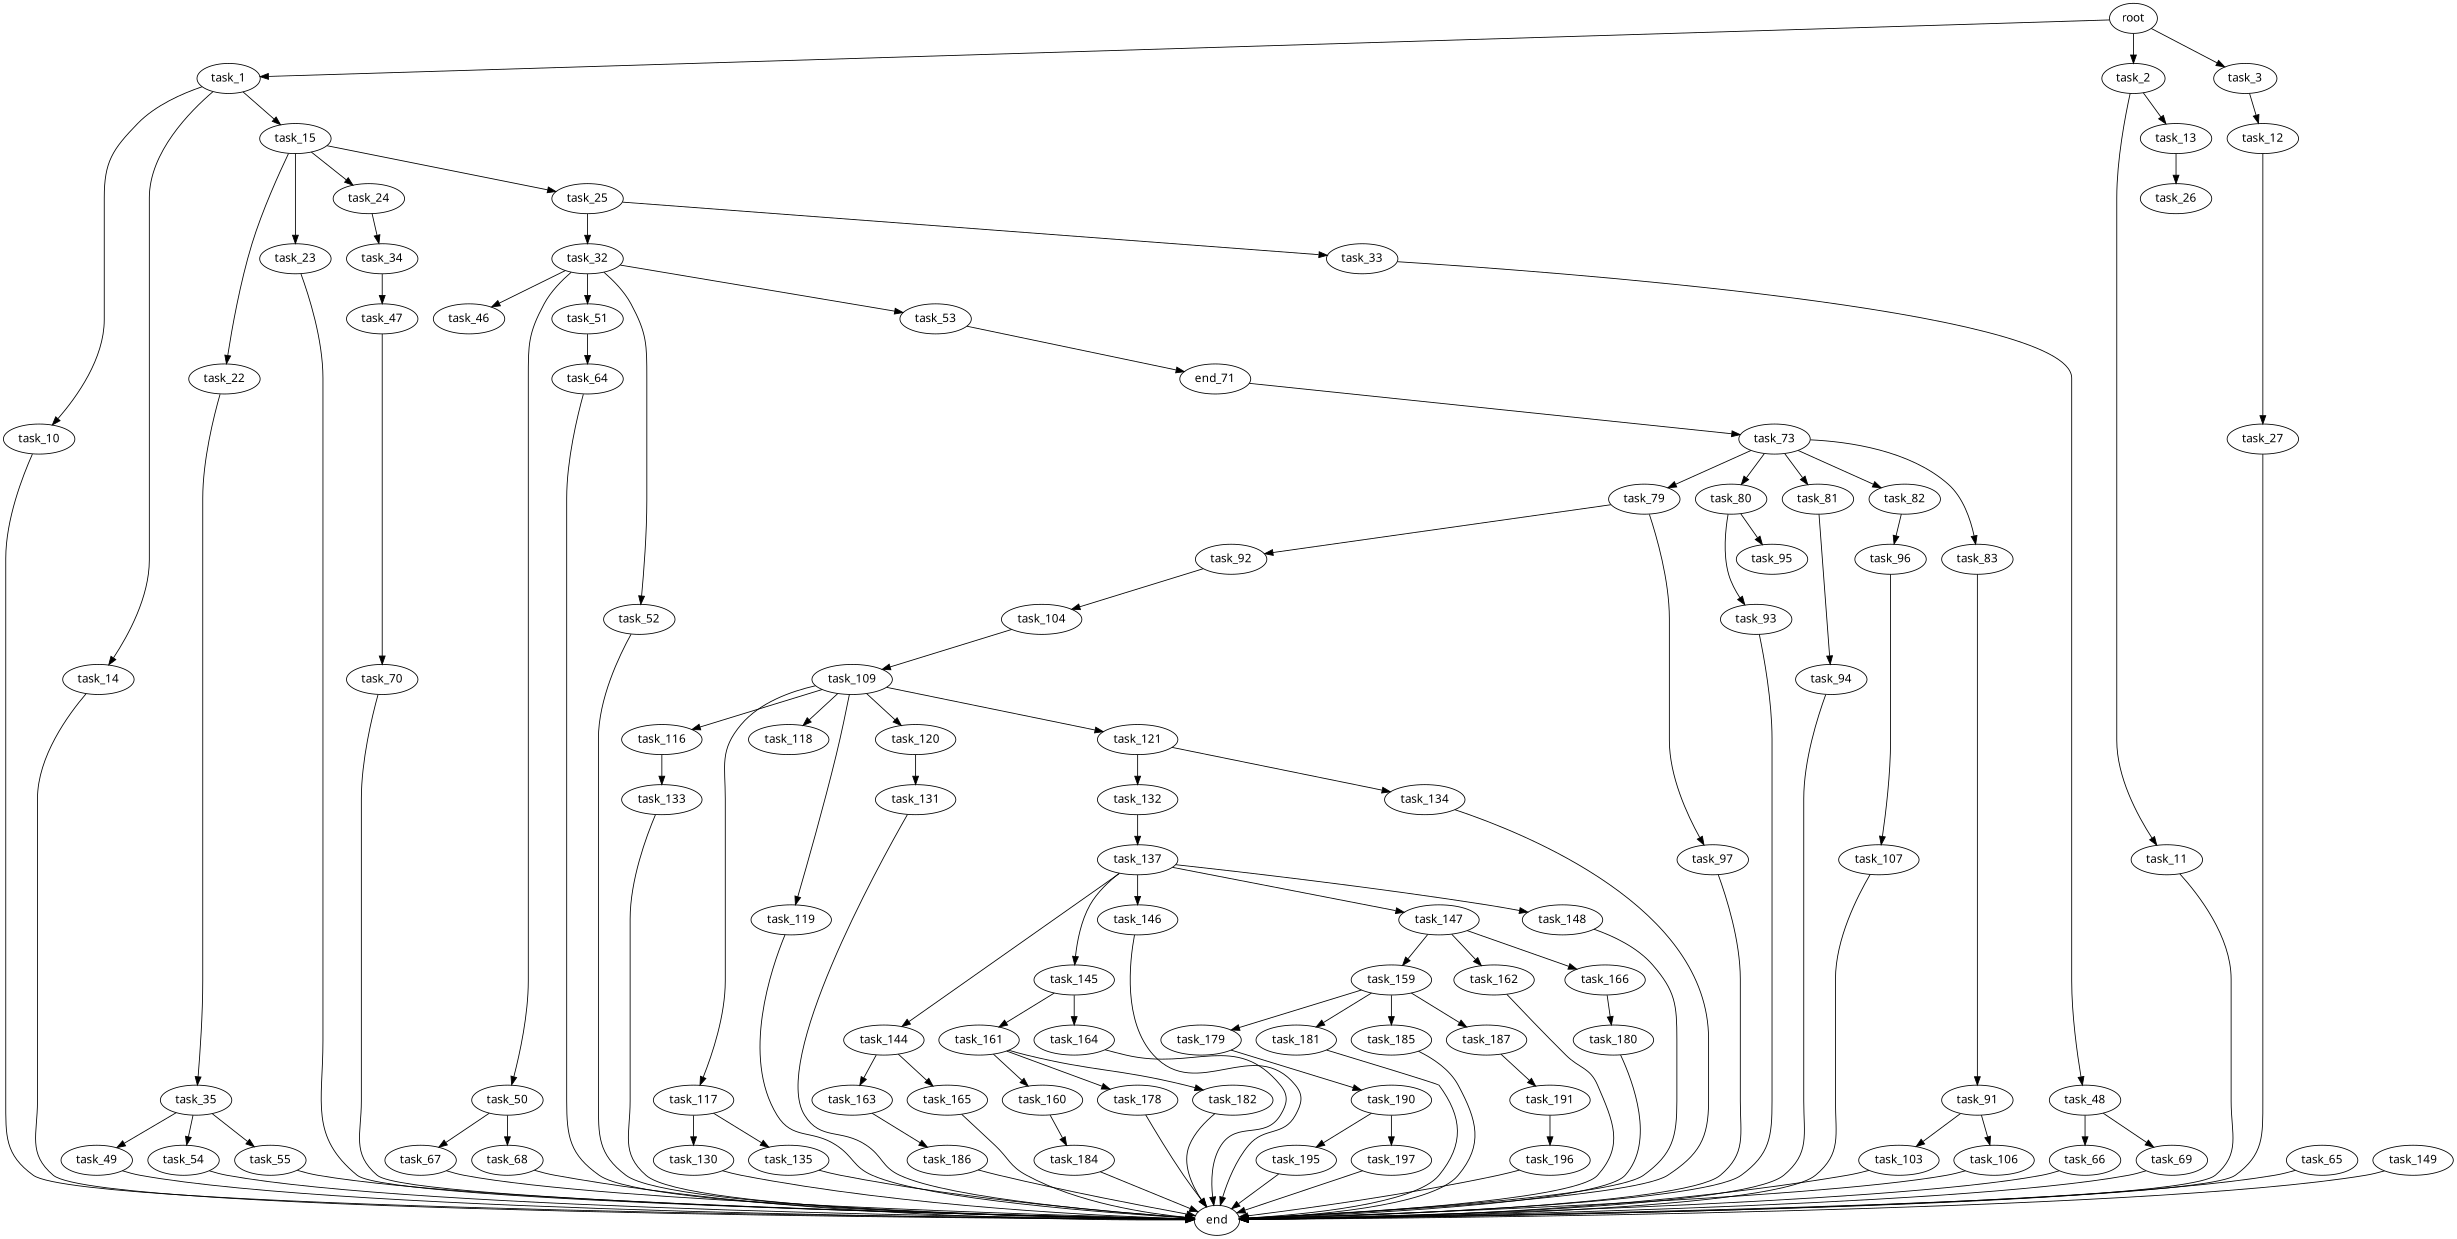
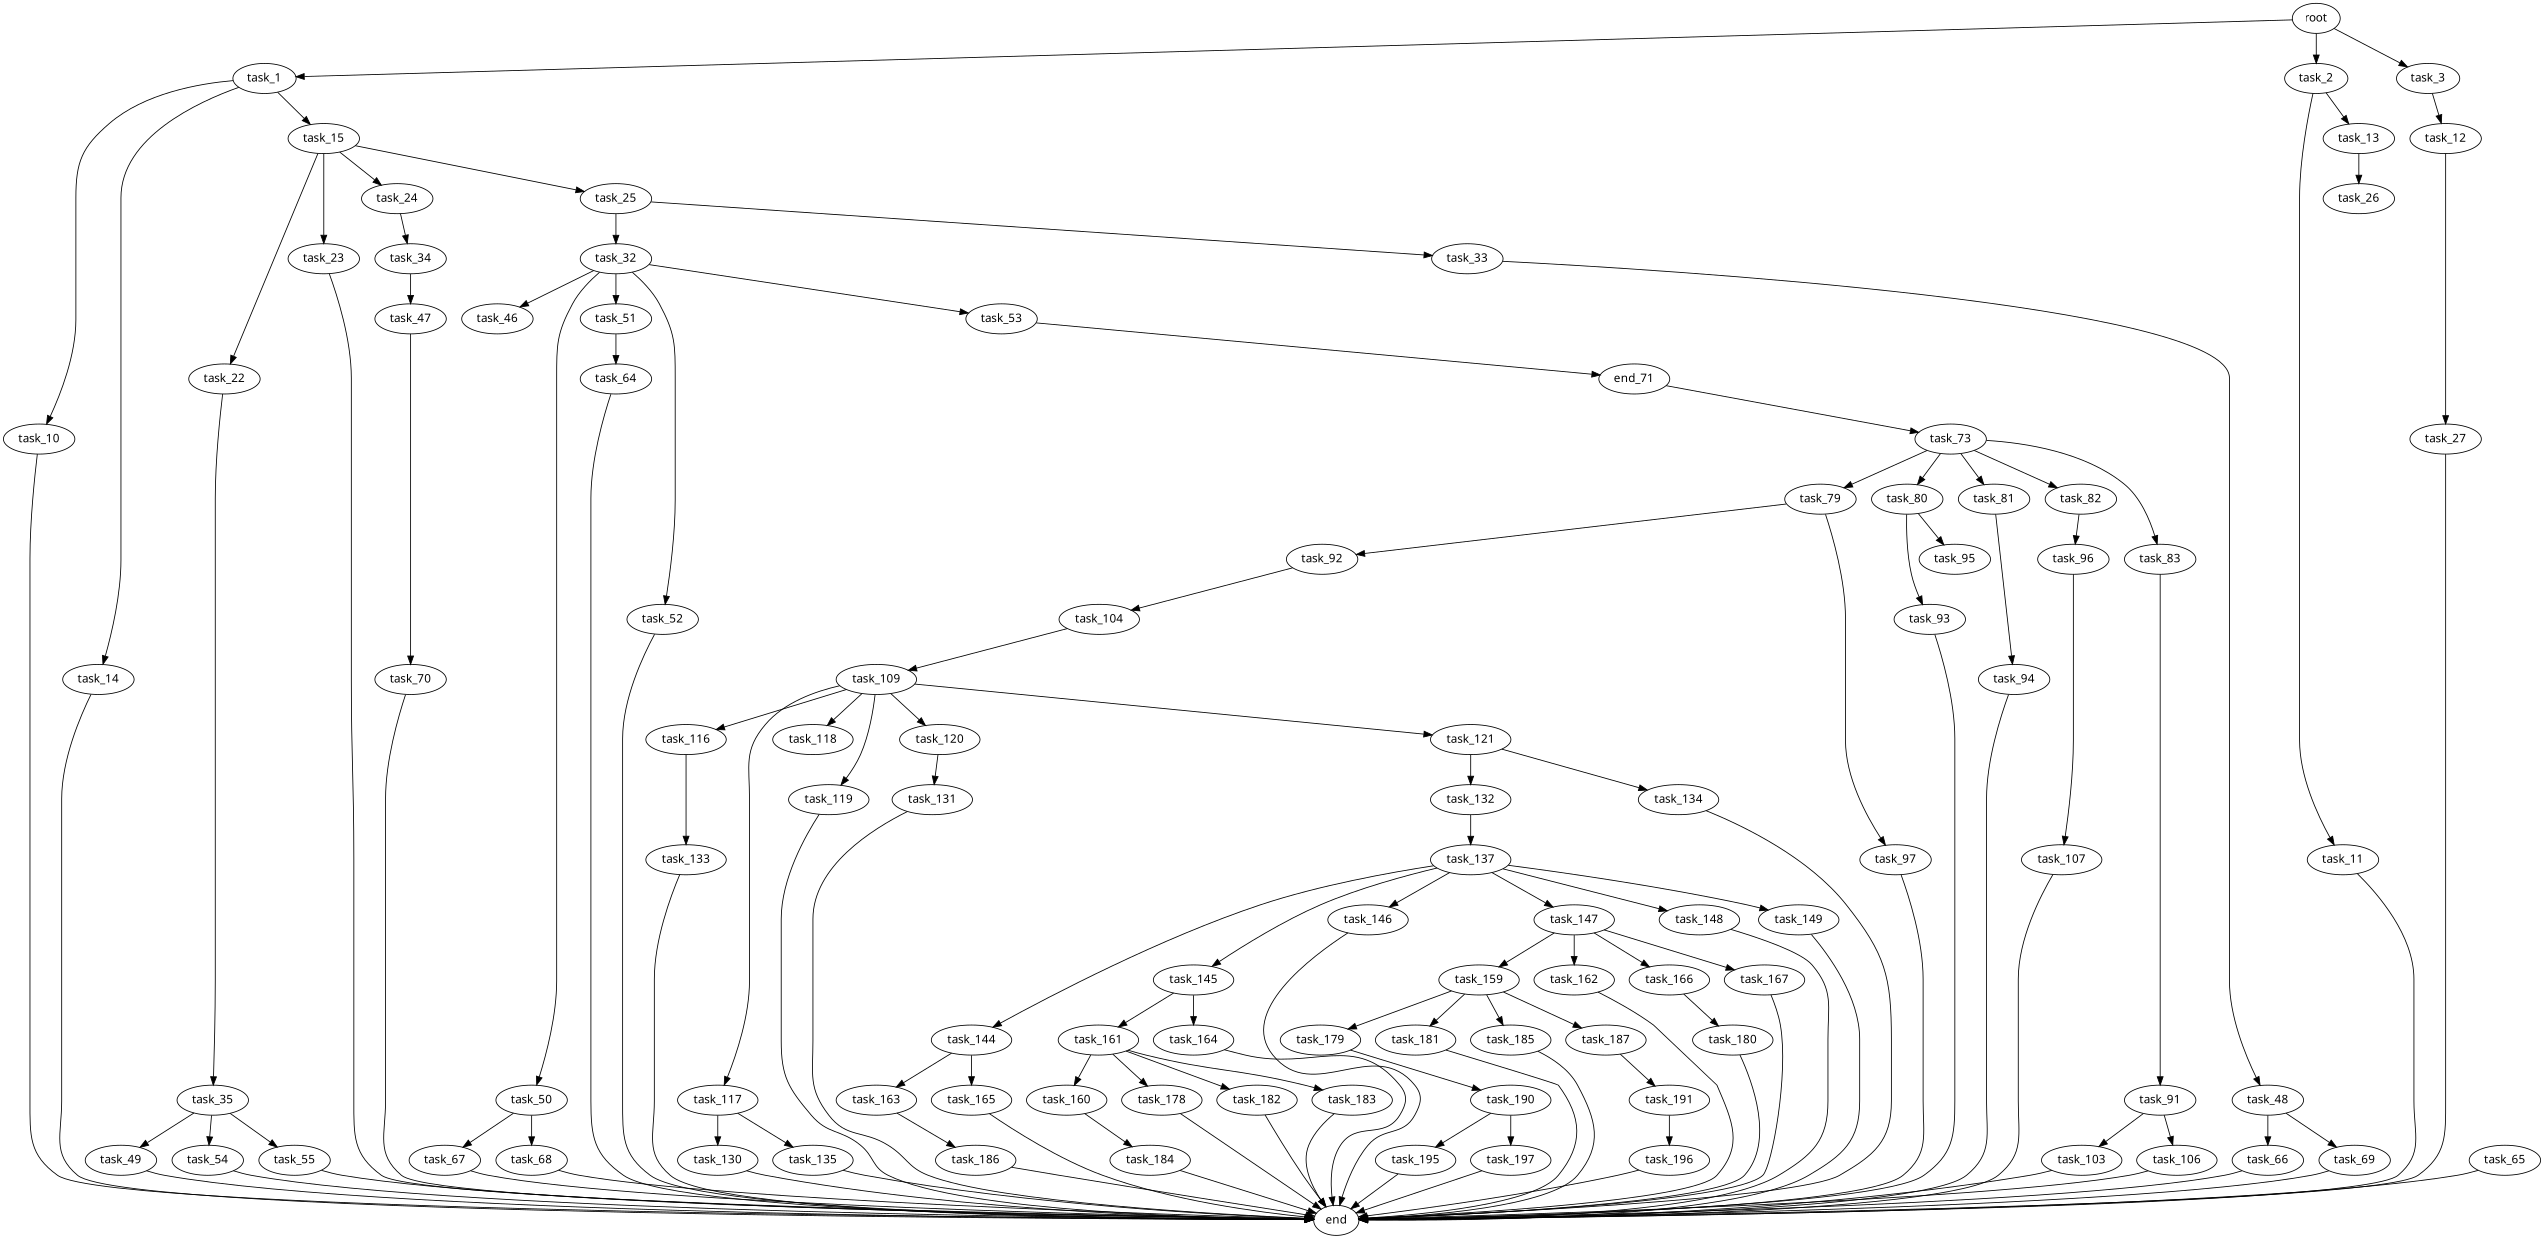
none -> (1635, 884)
none -> (1765, 980)
none -> (1352, 1100)
